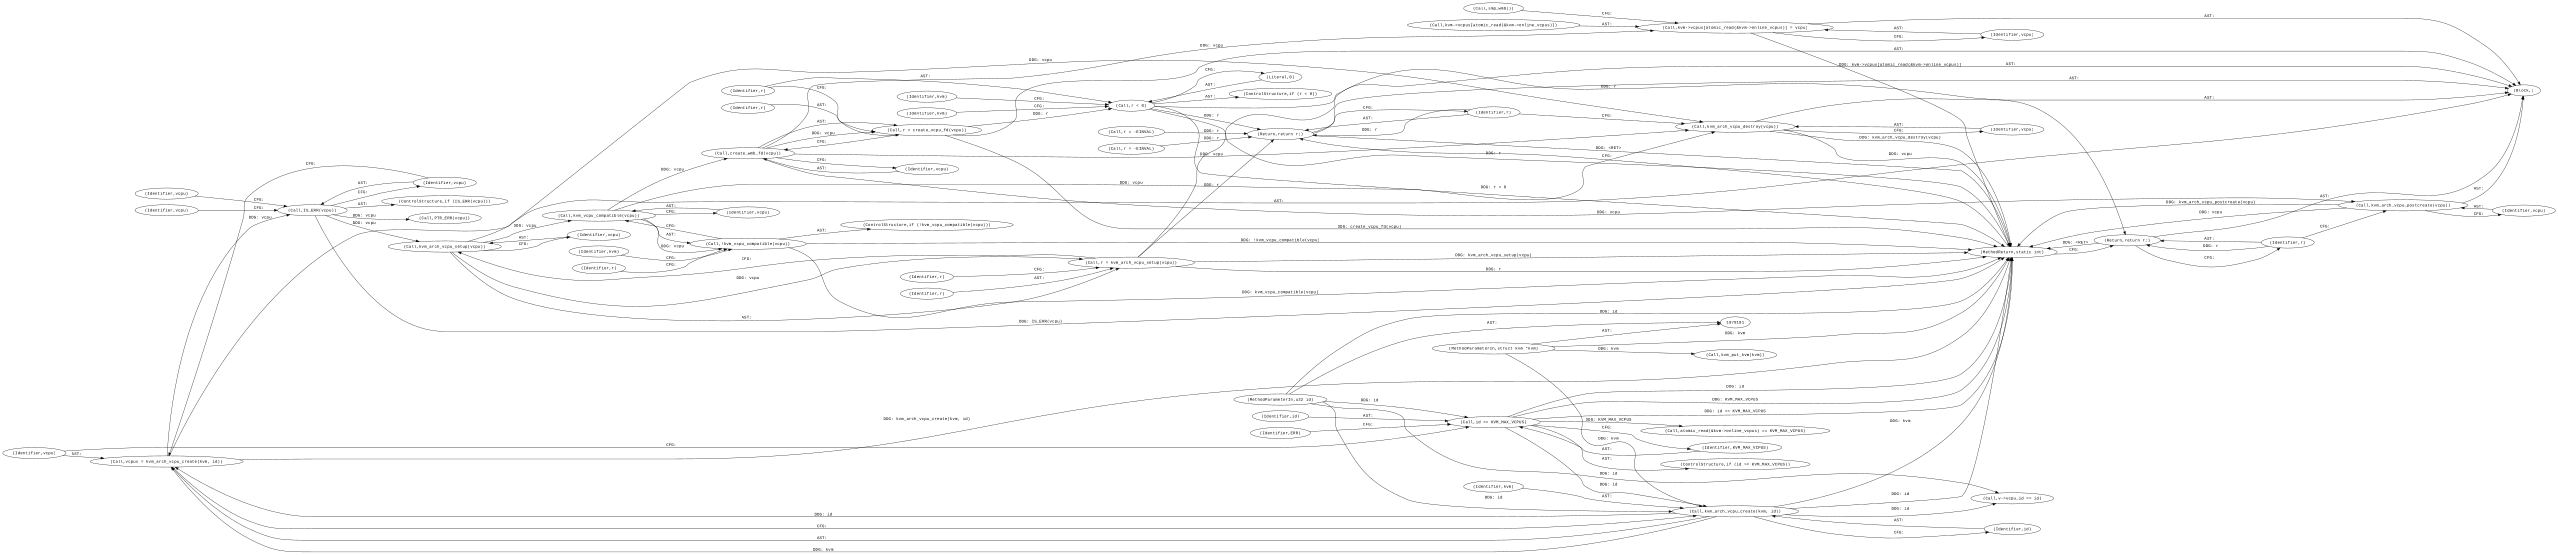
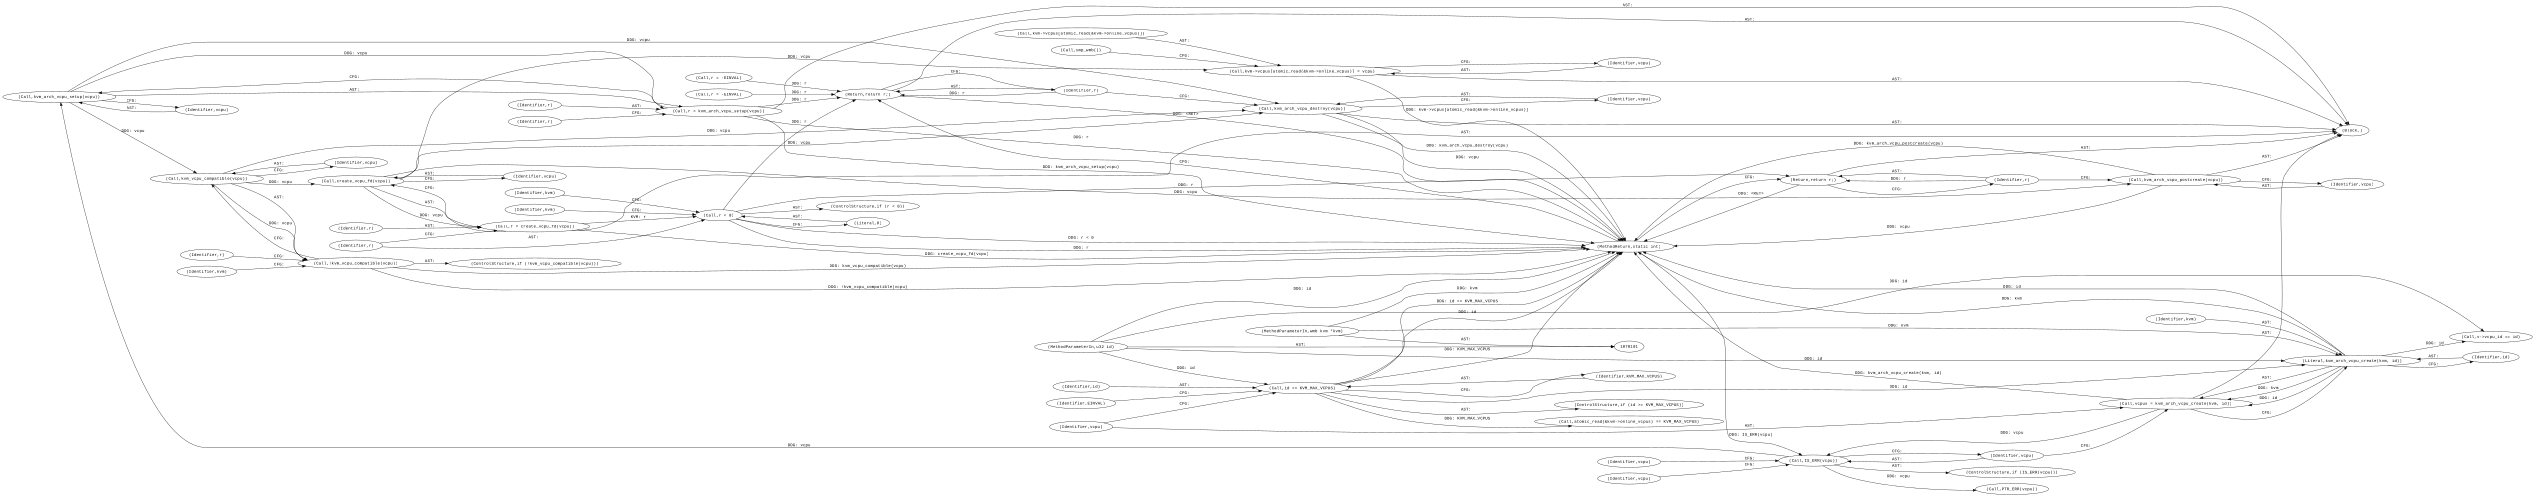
(1041, 114) -> (638, 217)
(748, 153) -> (356, 181)
(1135, 321) -> (1726, 363)
(1494, 348) -> (1302, 331)
(1735, 355) -> none
(1280, 433) -> (1081, 403)
(1735, 511) -> (2352, 361)
